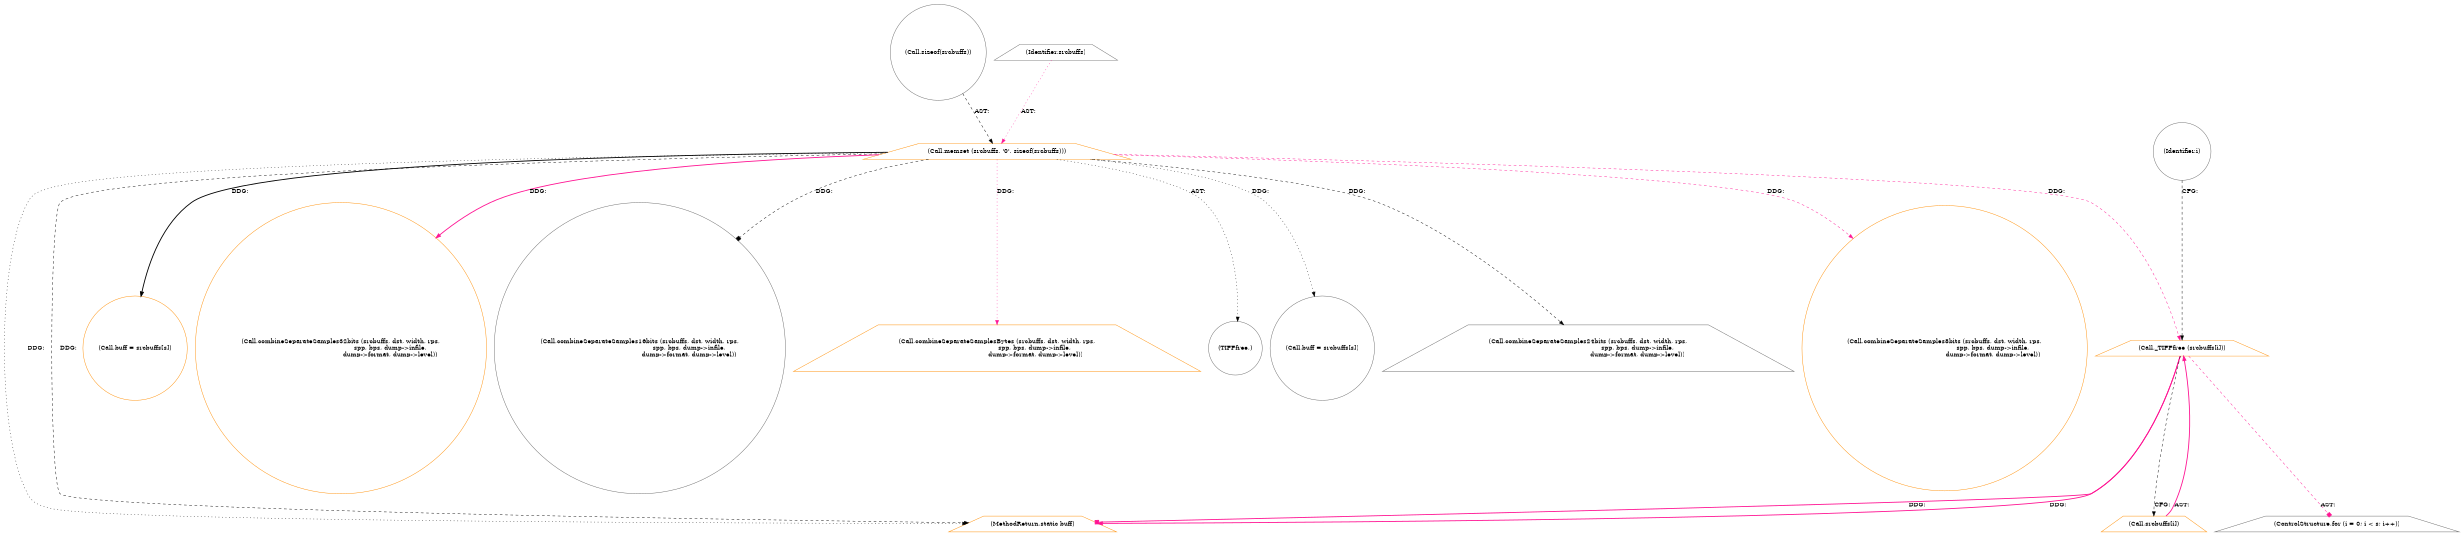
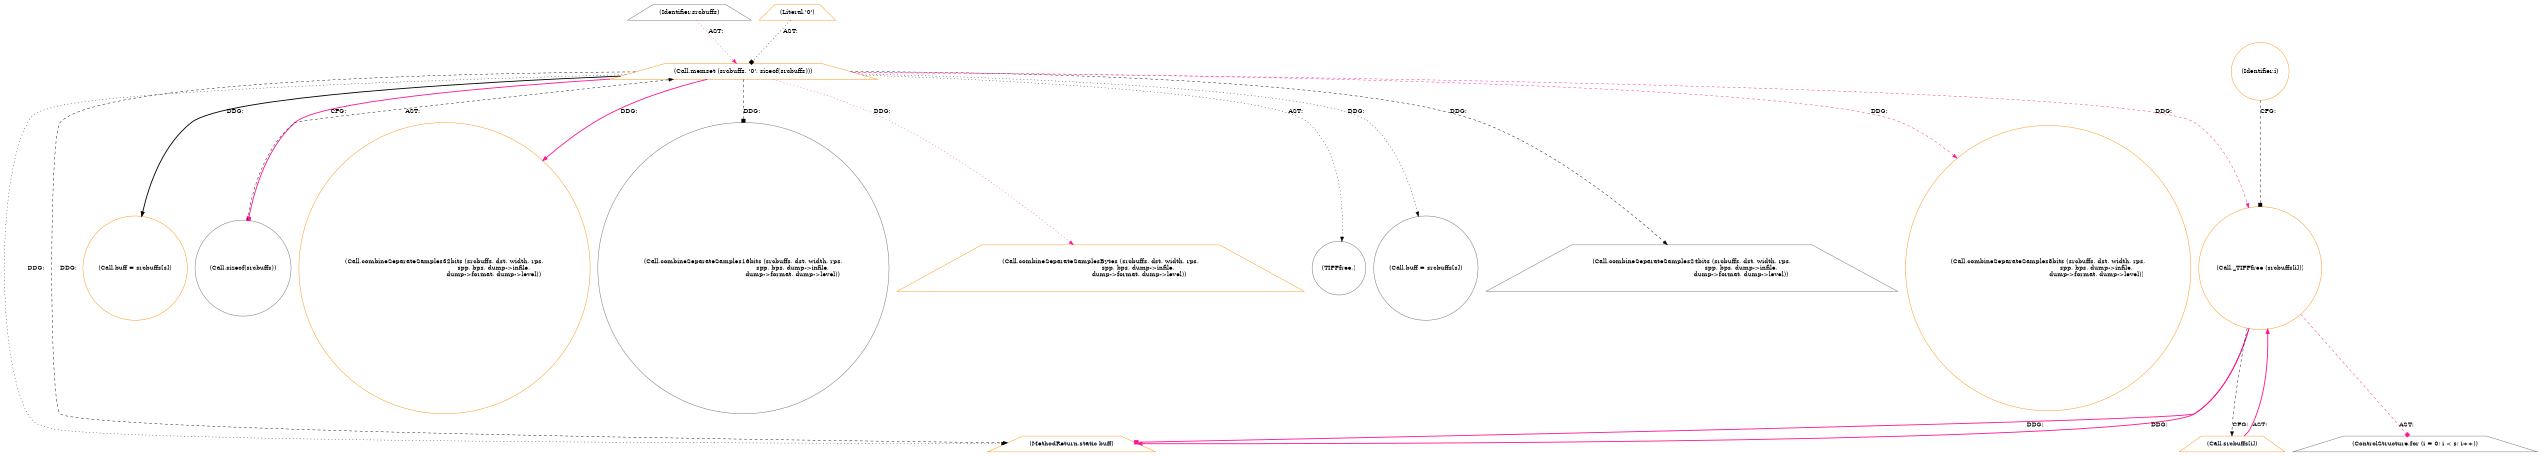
none -> (797, 12)
none -> (398, 98)
(2182, 151) -> (2260, 71)
(2182, 258) -> (2260, 151)
(2182, 348) -> (2260, 268)
